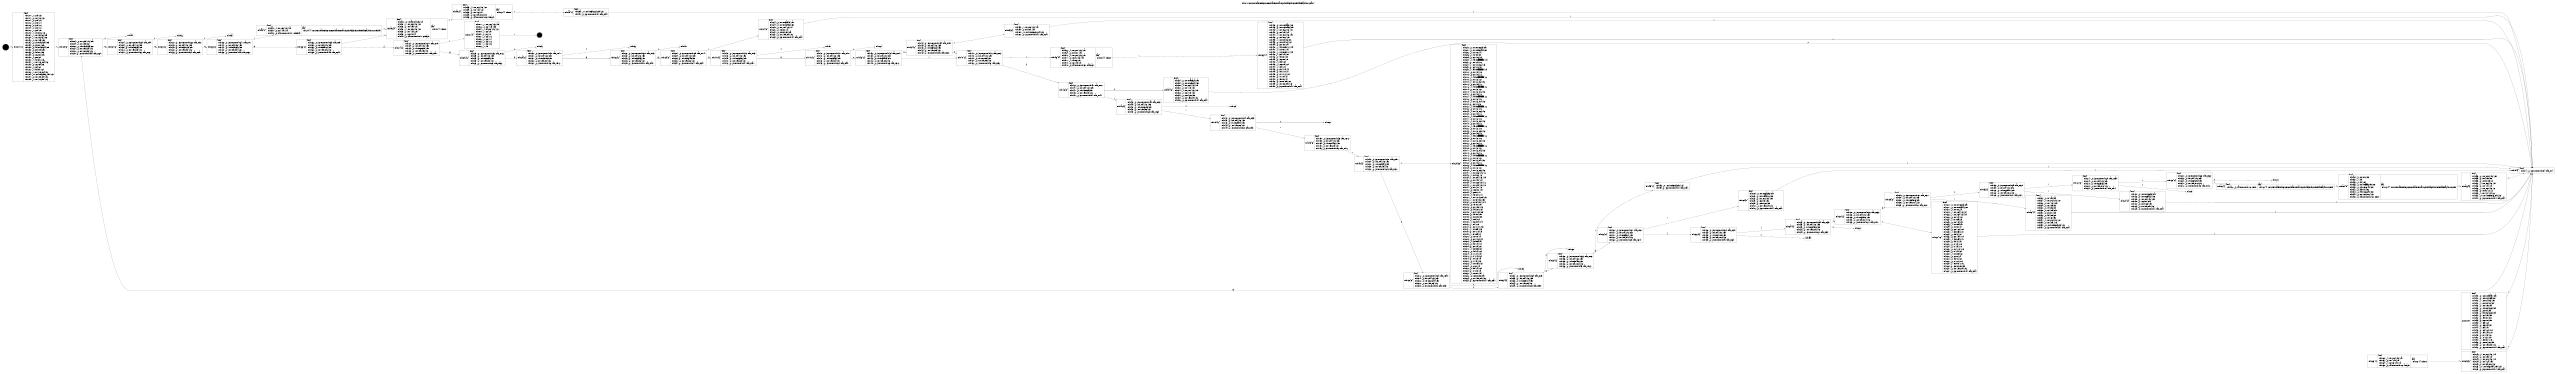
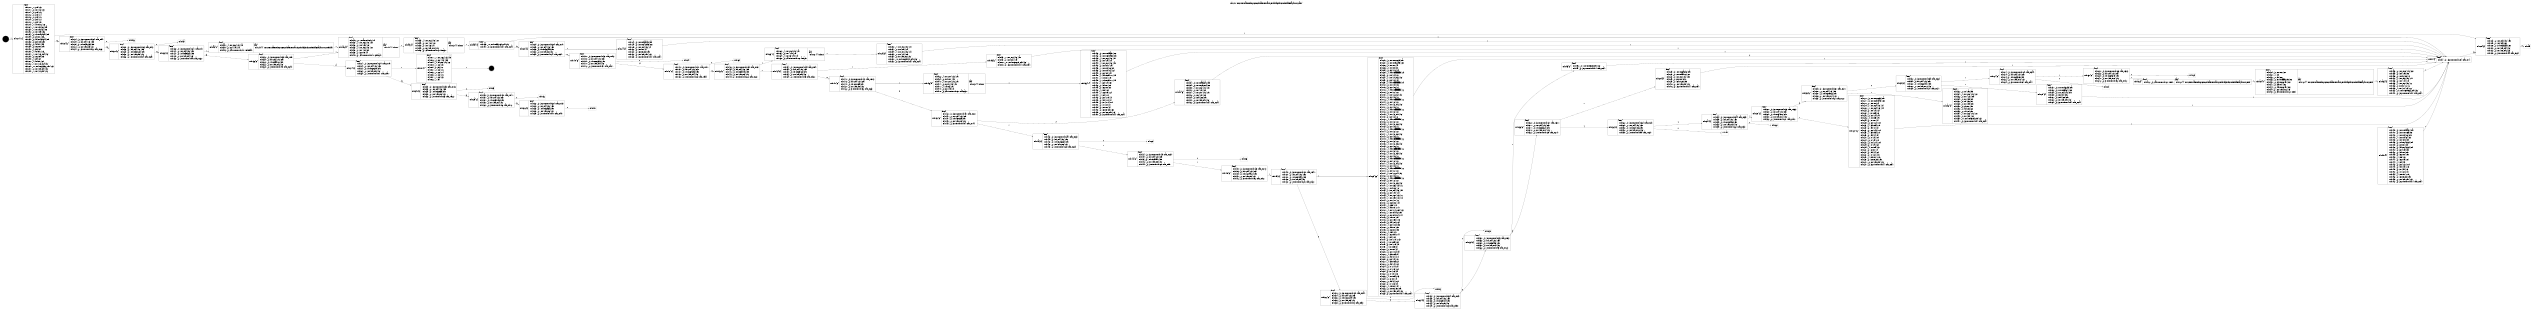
(105, 47) -> (56, 41)
(658, 58) -> (516, 47)
(929, 58) -> (766, 63)
